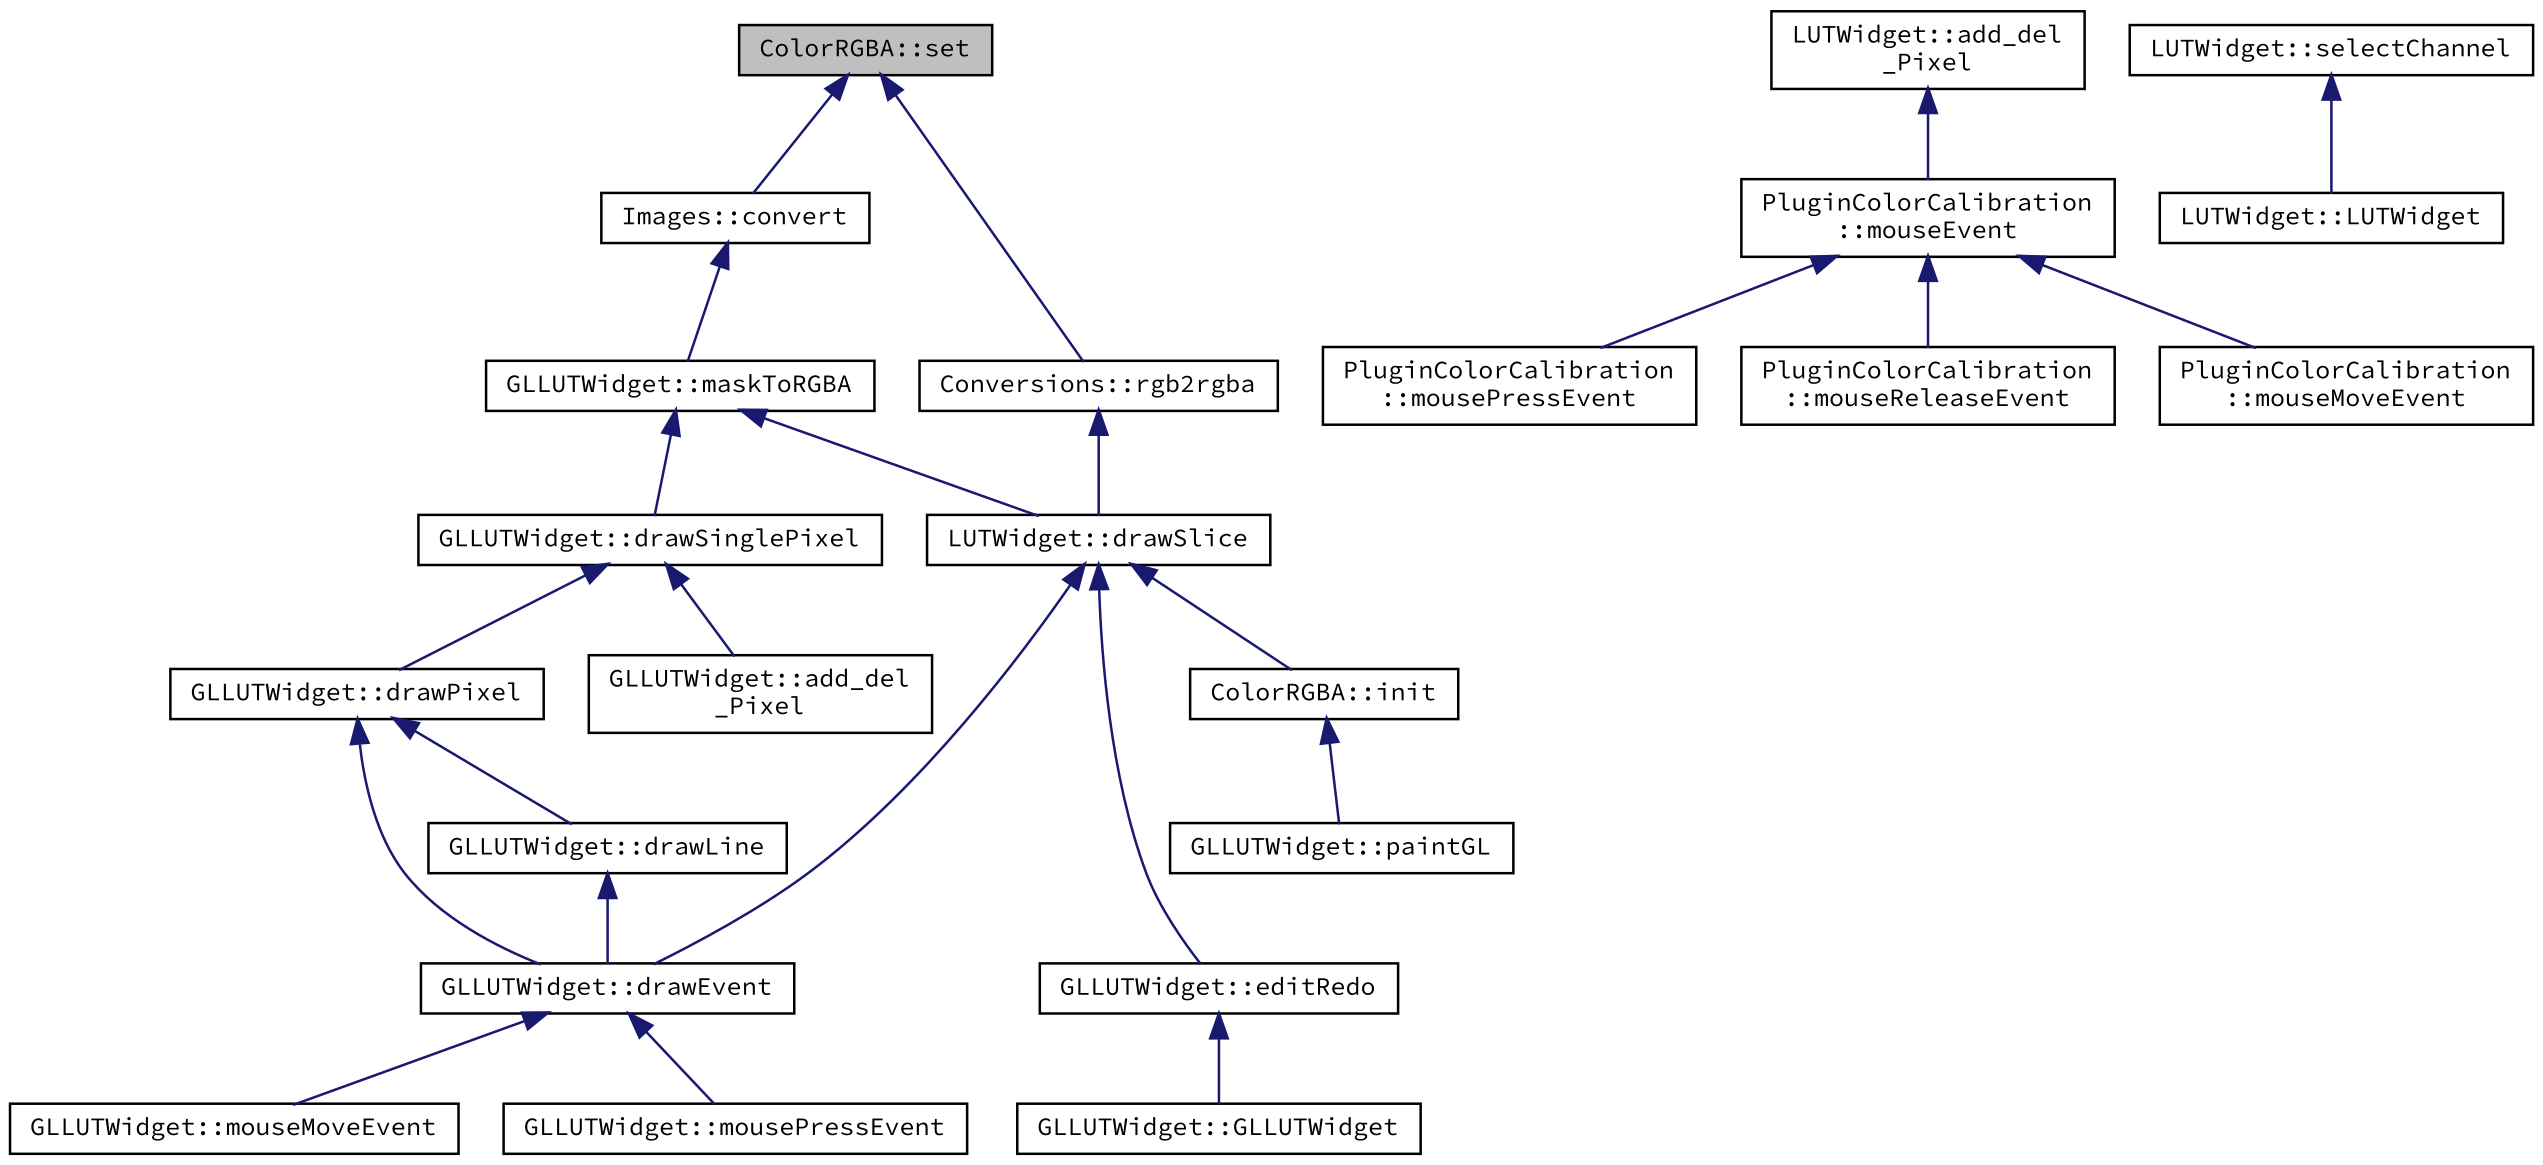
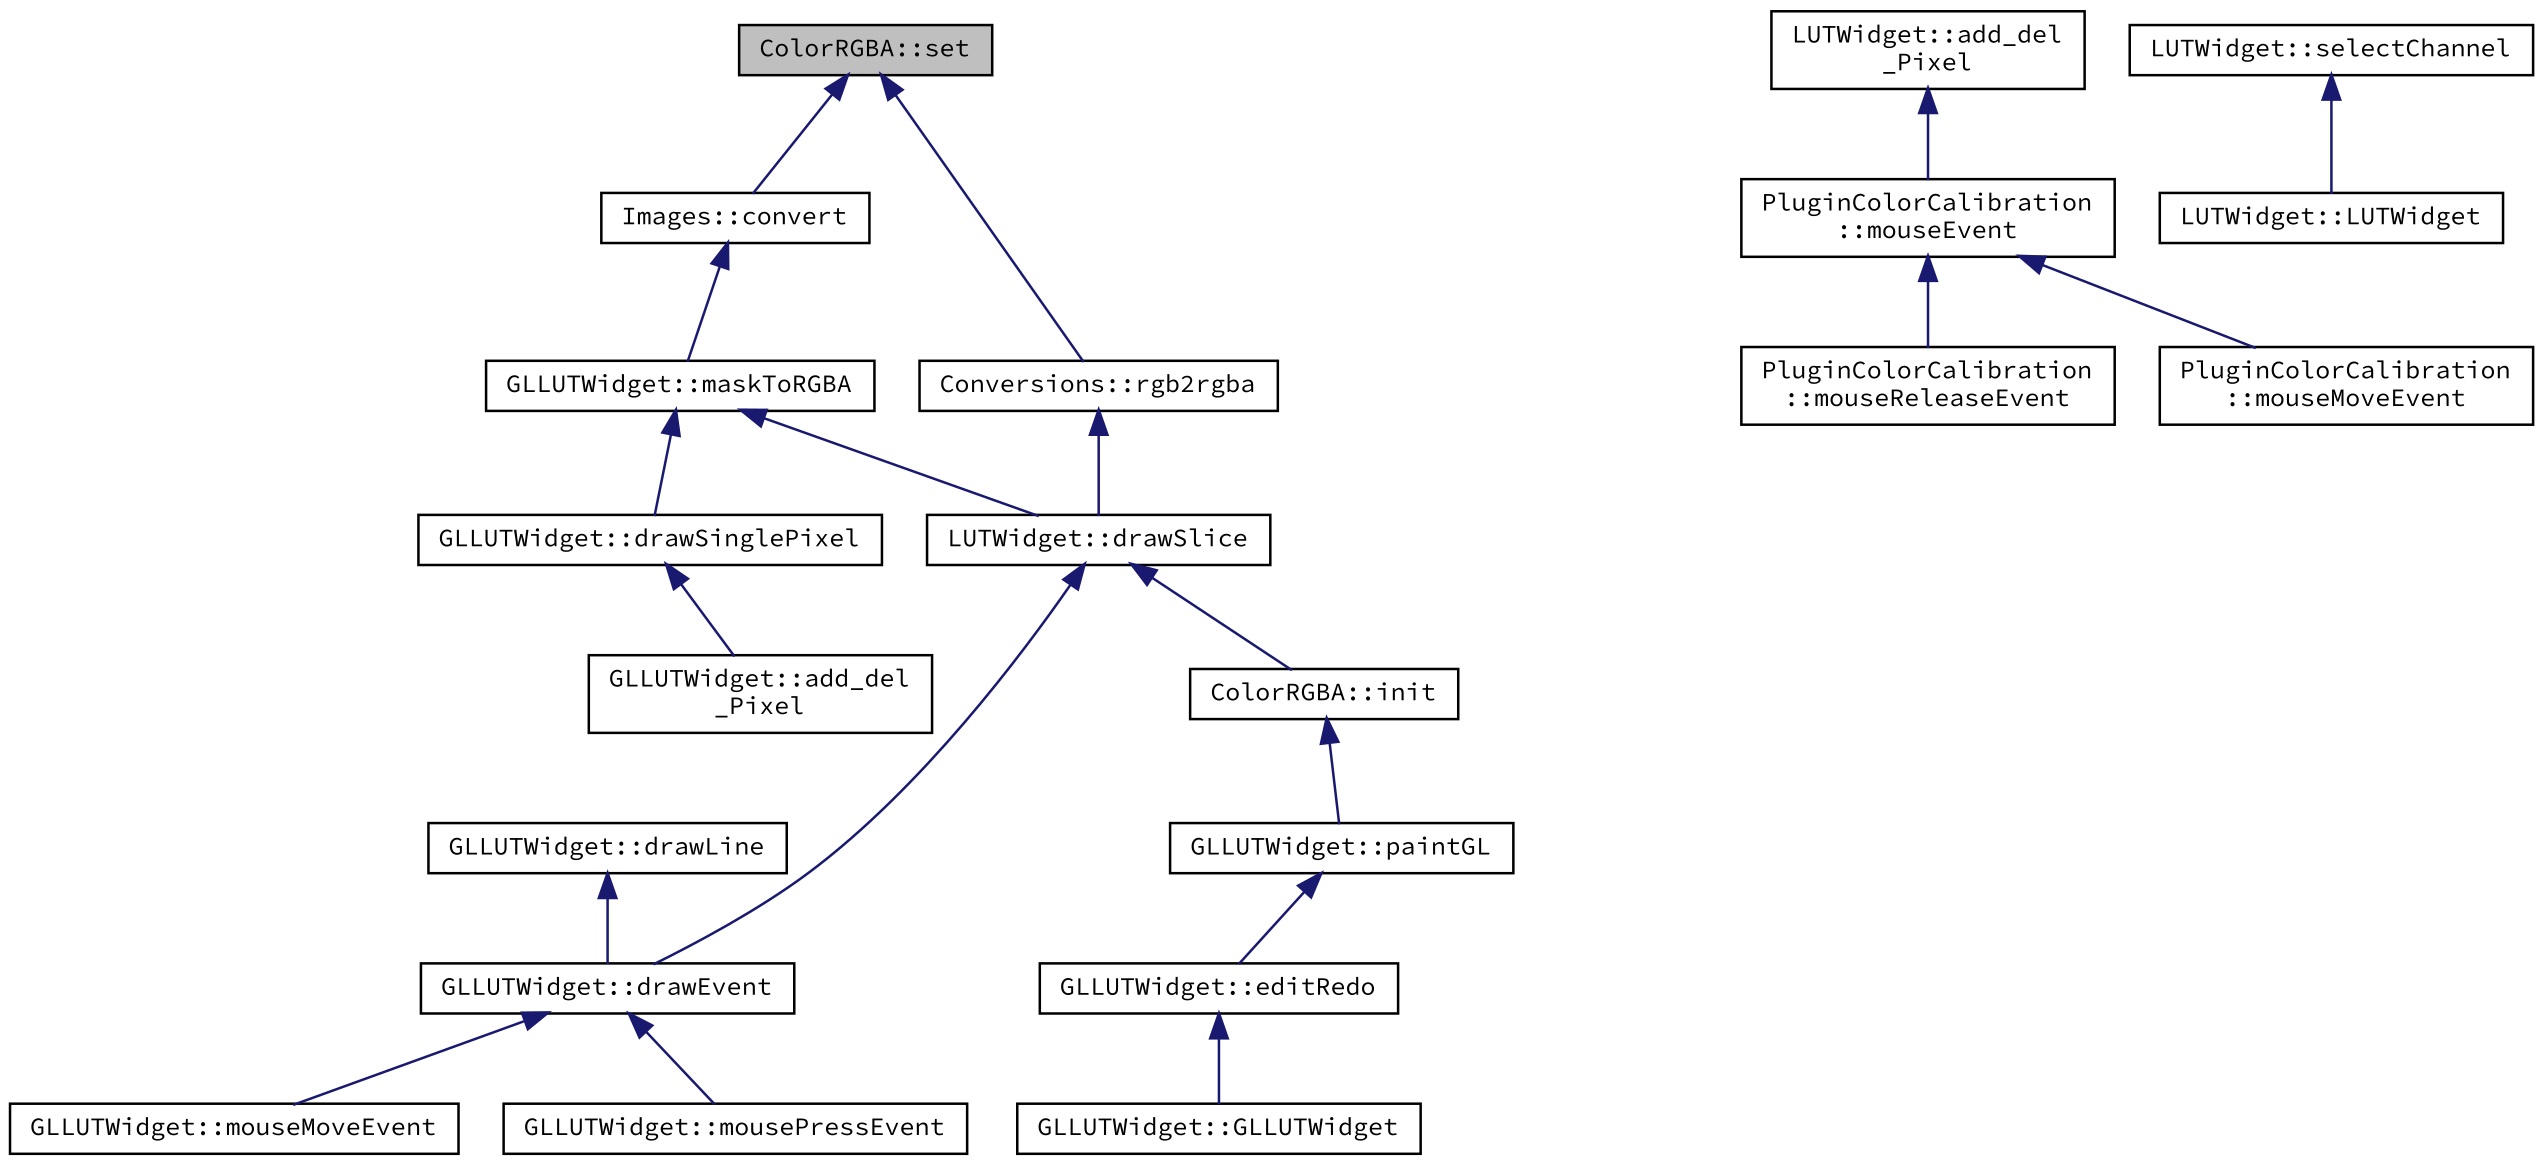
(1510, 386) -> none
(357, 694) -> none
(1122, 785) -> (1271, 928)
